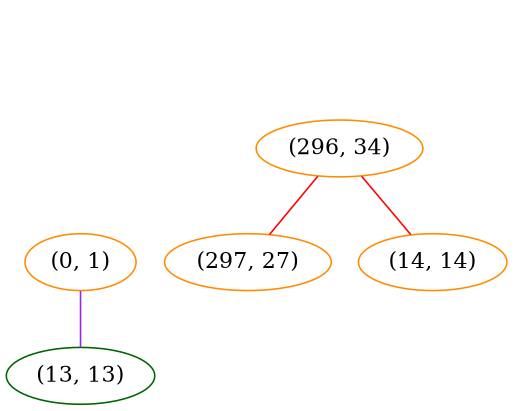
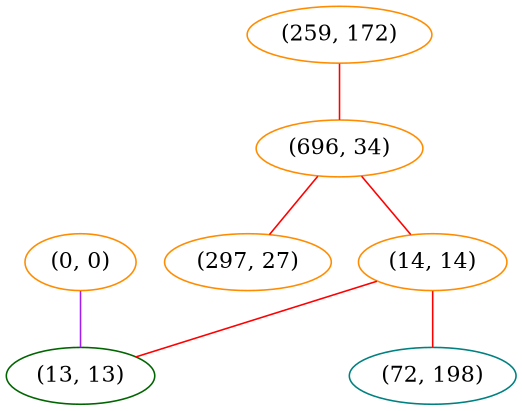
none -> (340, 35)
(340, 148) -> (340, 148)
(81, 262) -> (81, 262)
none -> (256, 319)
none -> (433, 376)
